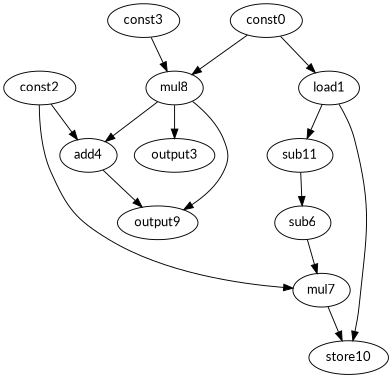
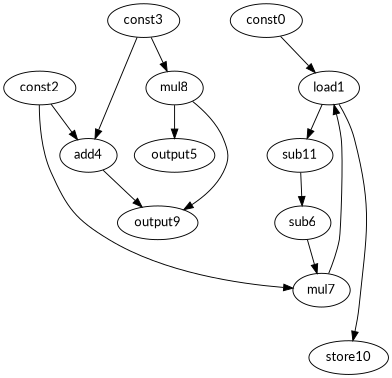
(224, 52) -> none
(135, 119) -> (118, 84)
(175, 155) -> (175, 155)
(333, 319) -> (342, 194)
